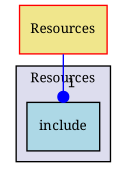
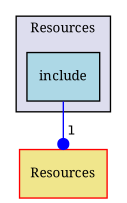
(63, 75) -> (63, 120)
